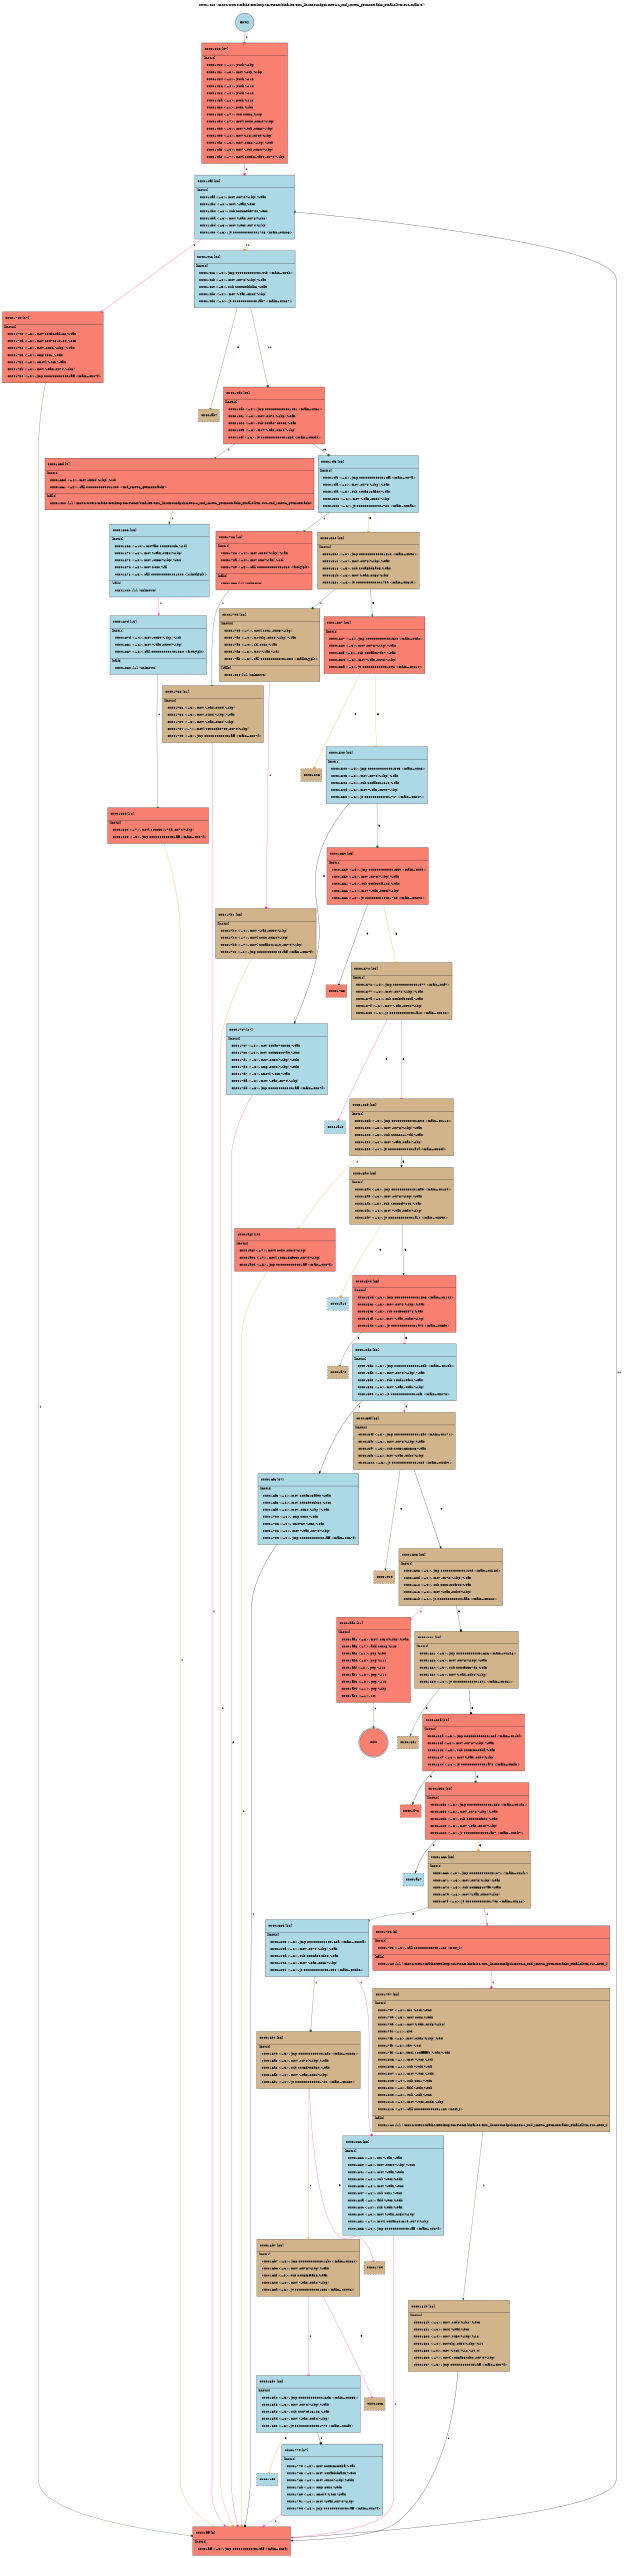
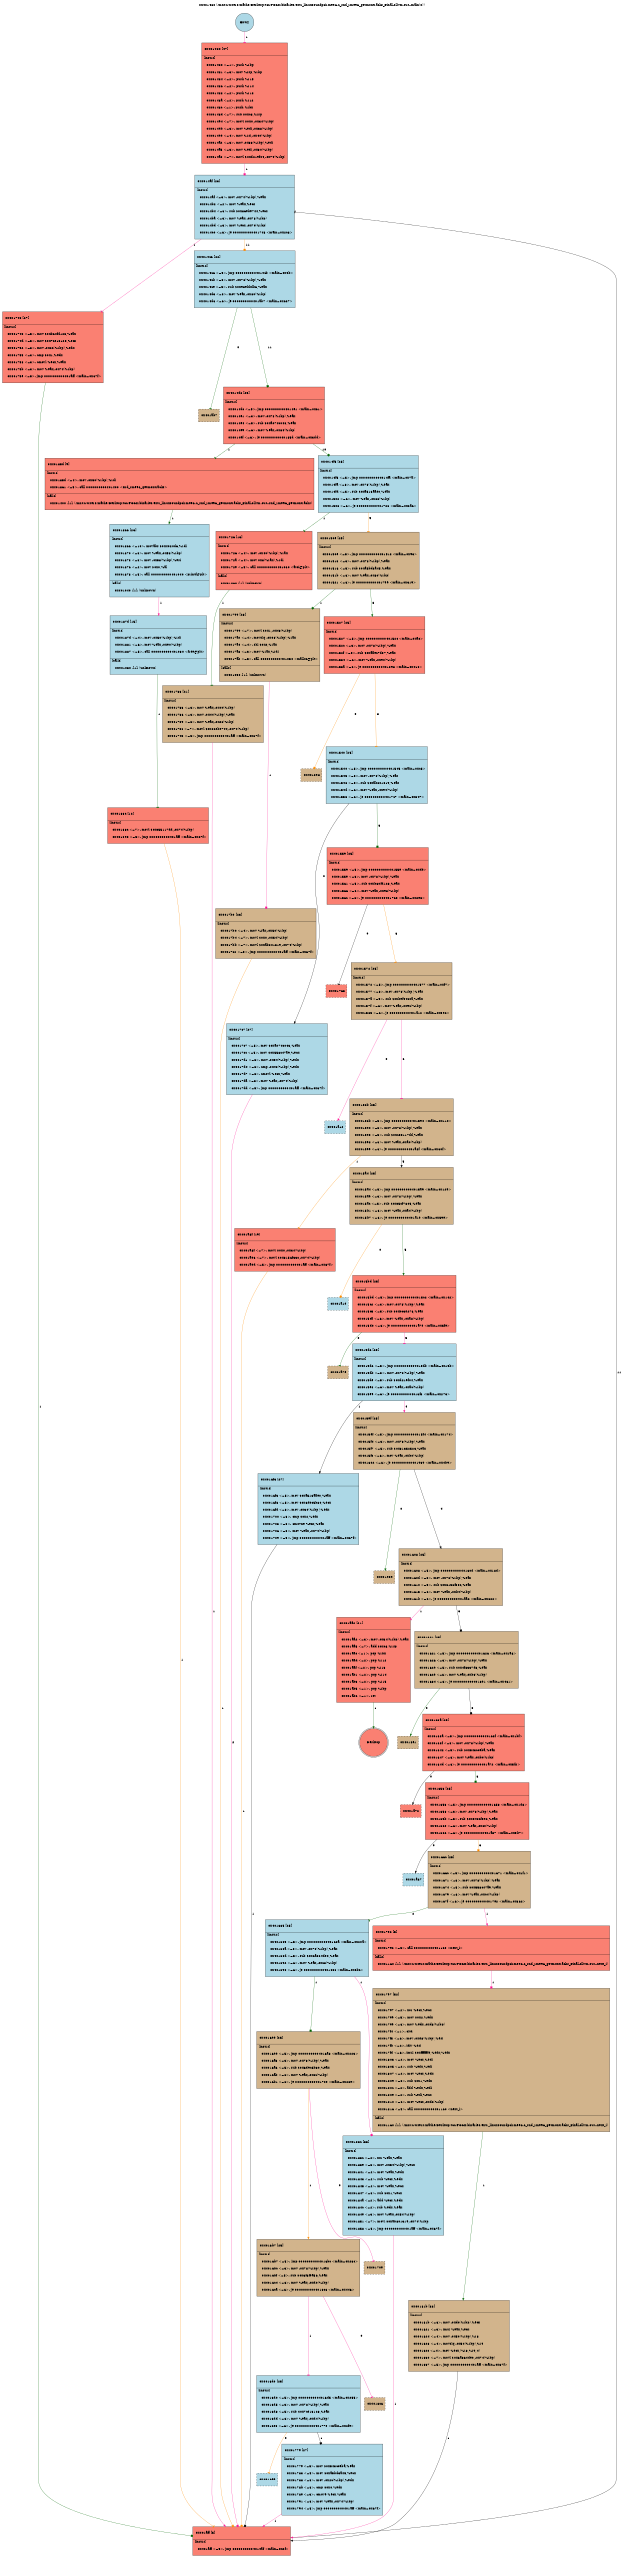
(374, 1742) -> (374, 1742)
